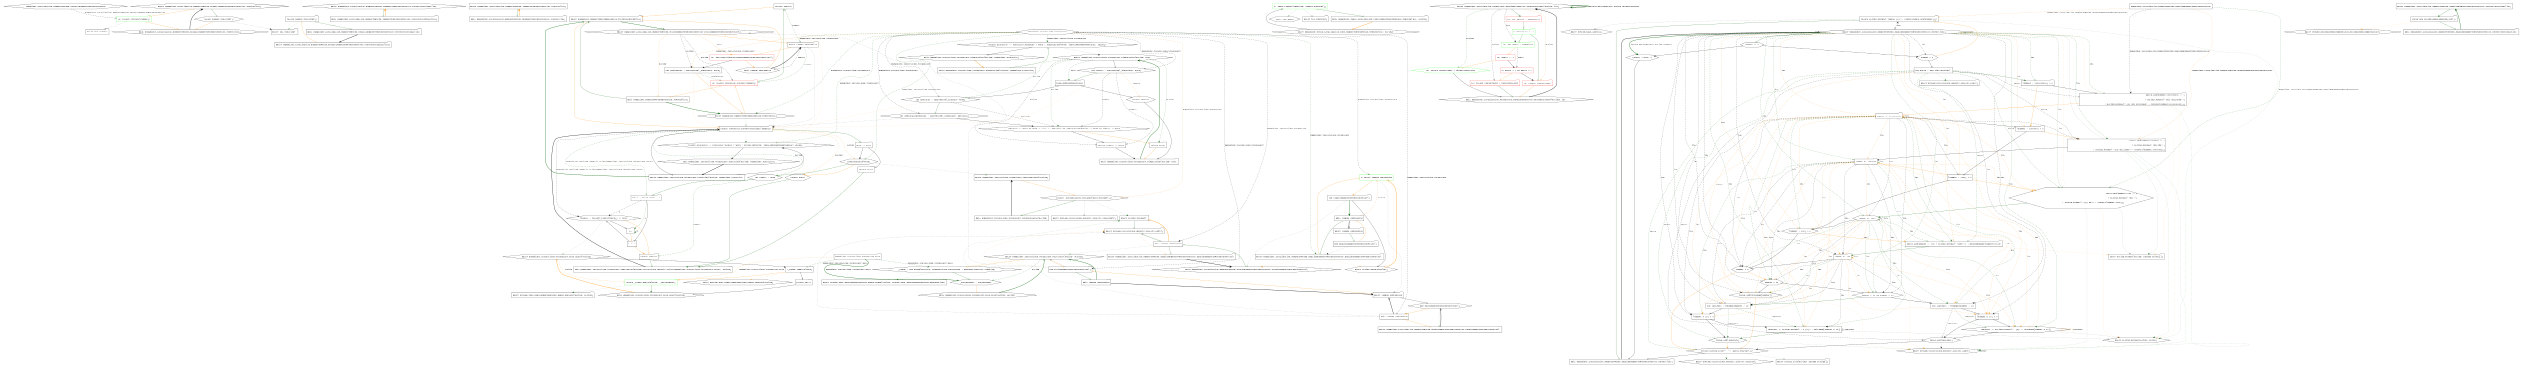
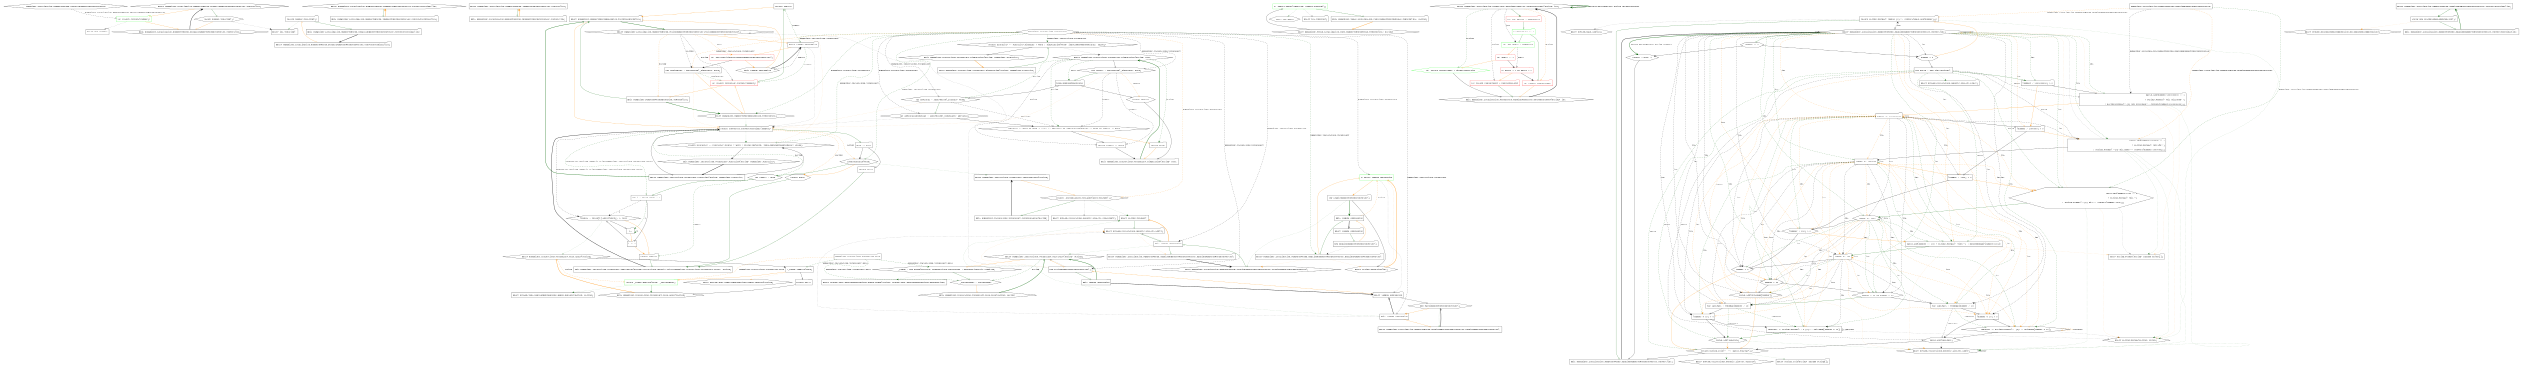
(863, 279) -> (863, 279)
